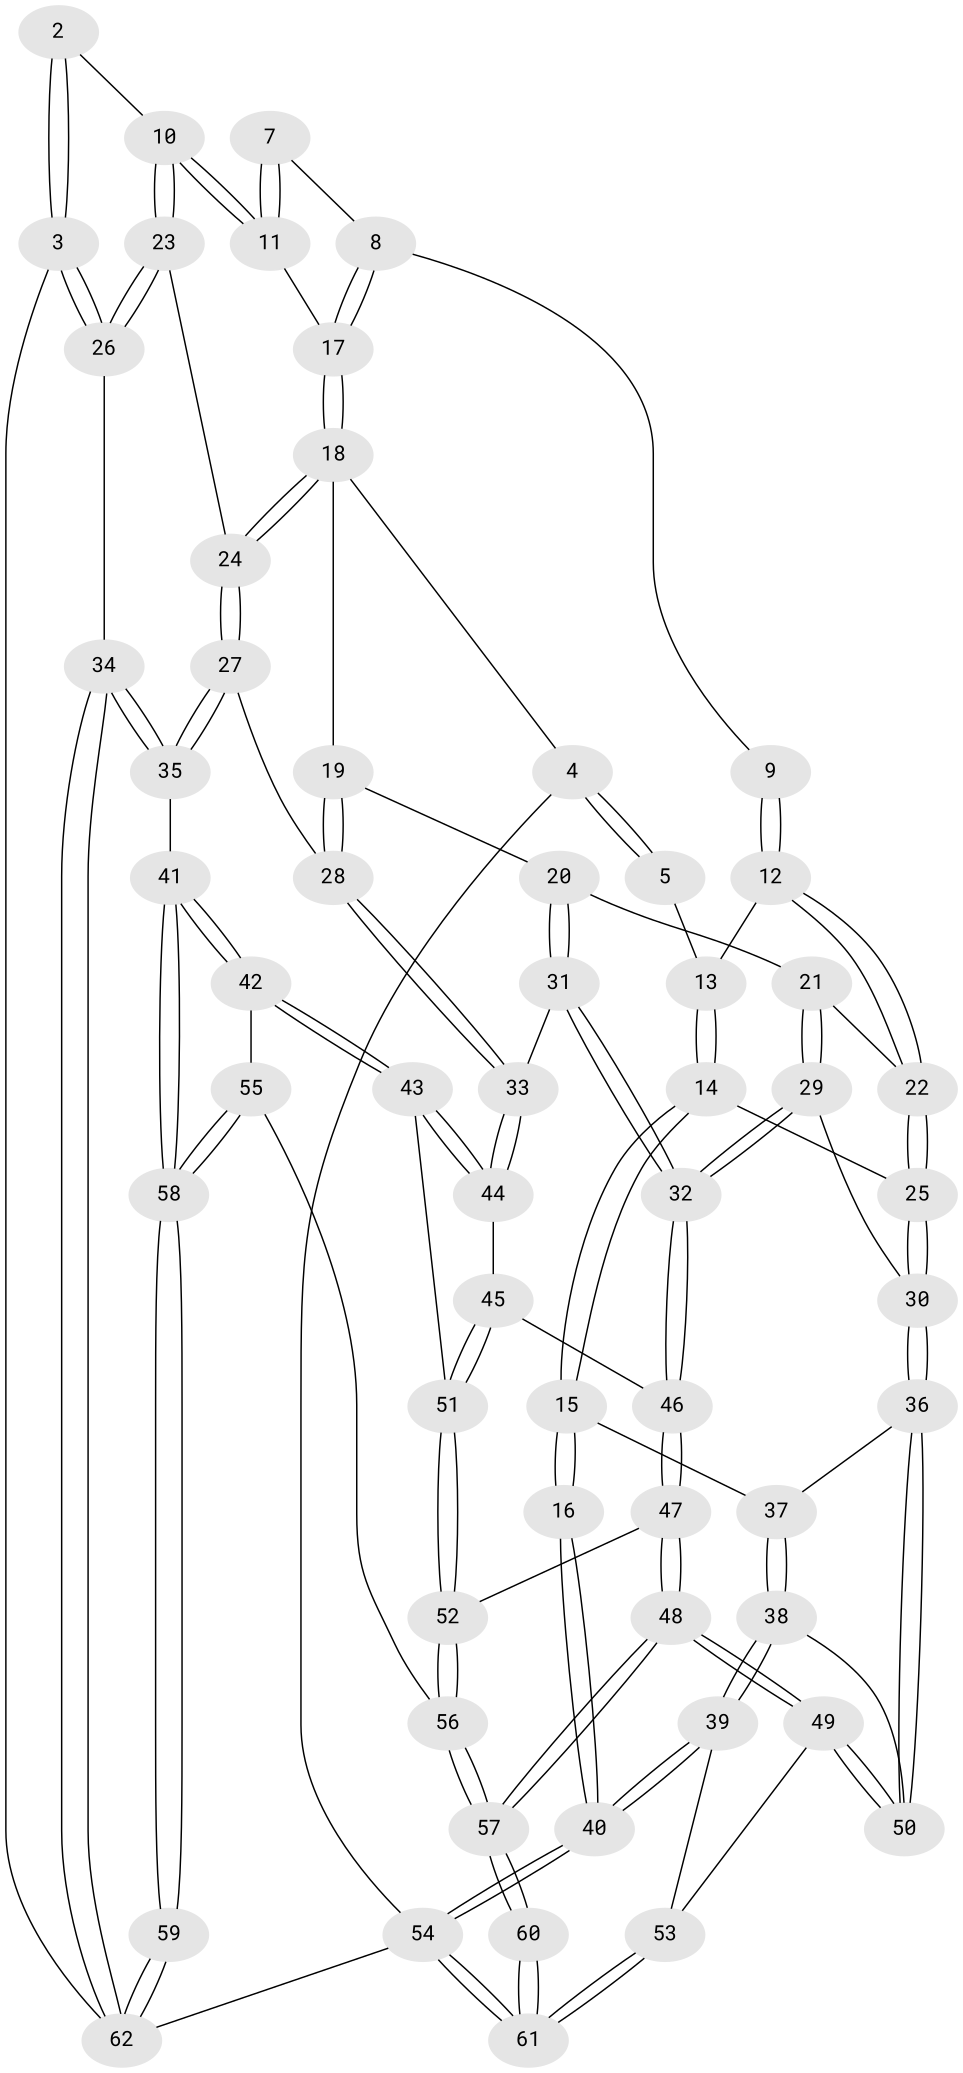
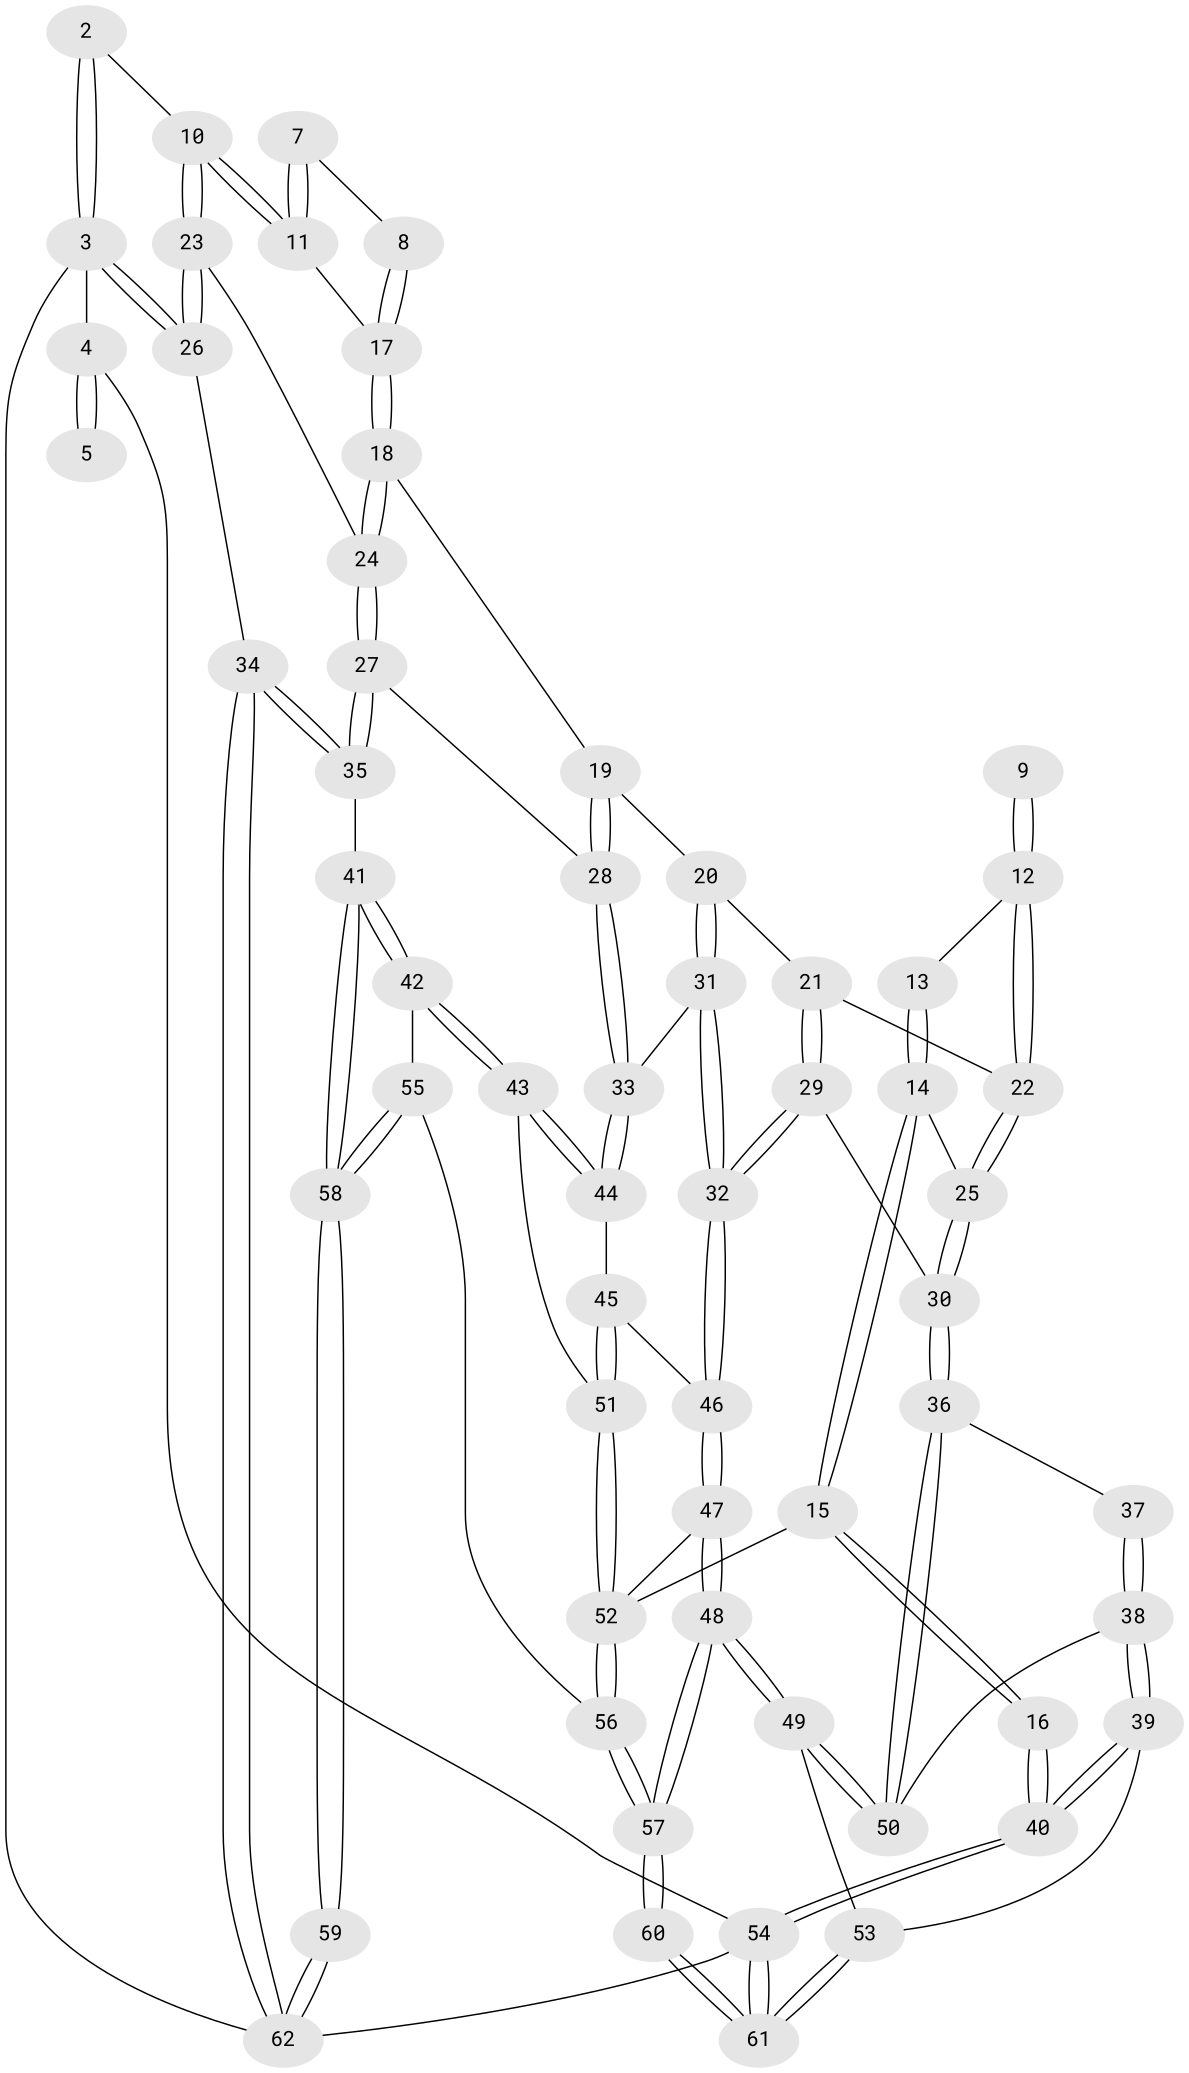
(652, 449) -> none
(453, 614) -> (87, 297)
(681, 920) -> none
(672, 1459) -> (712, 1565)
